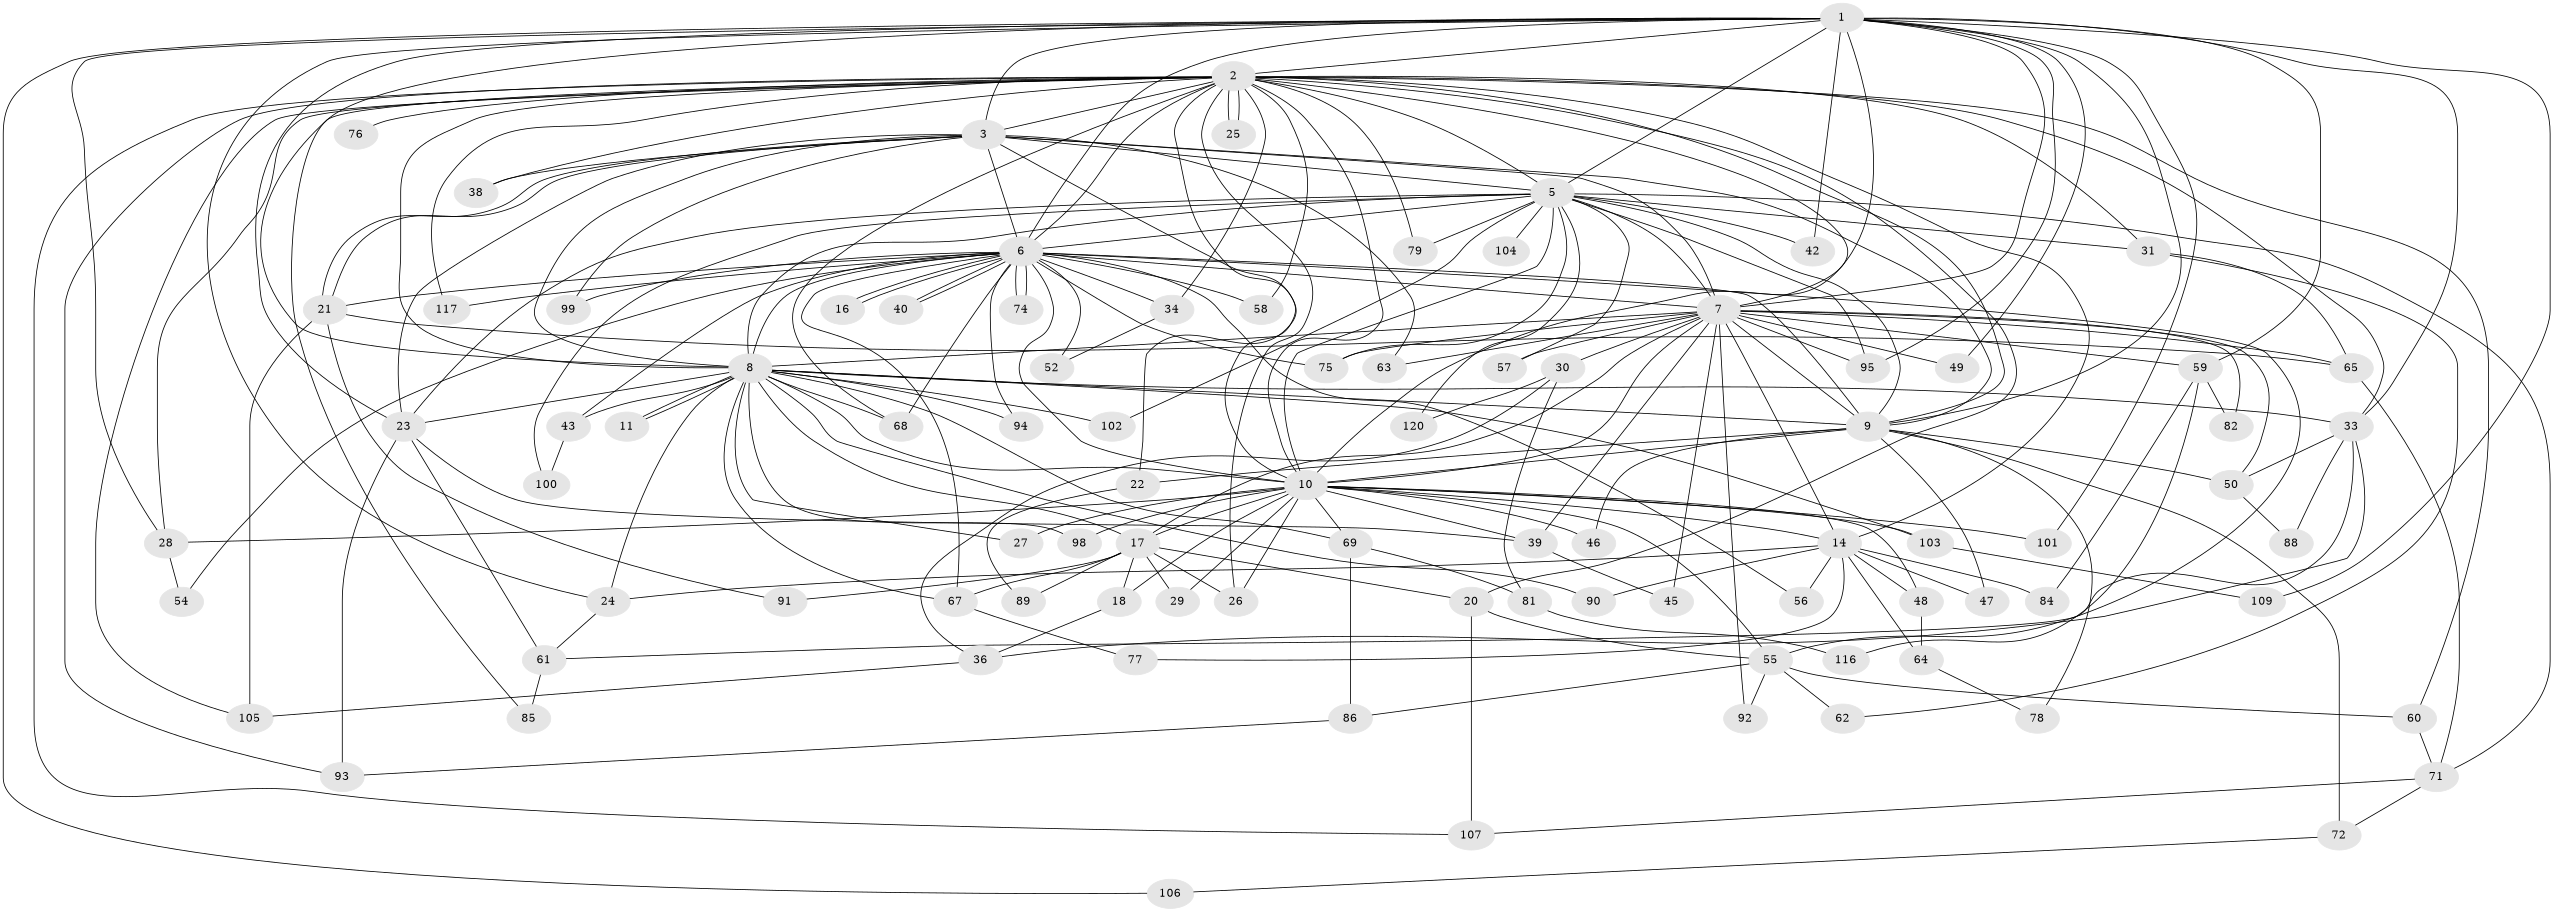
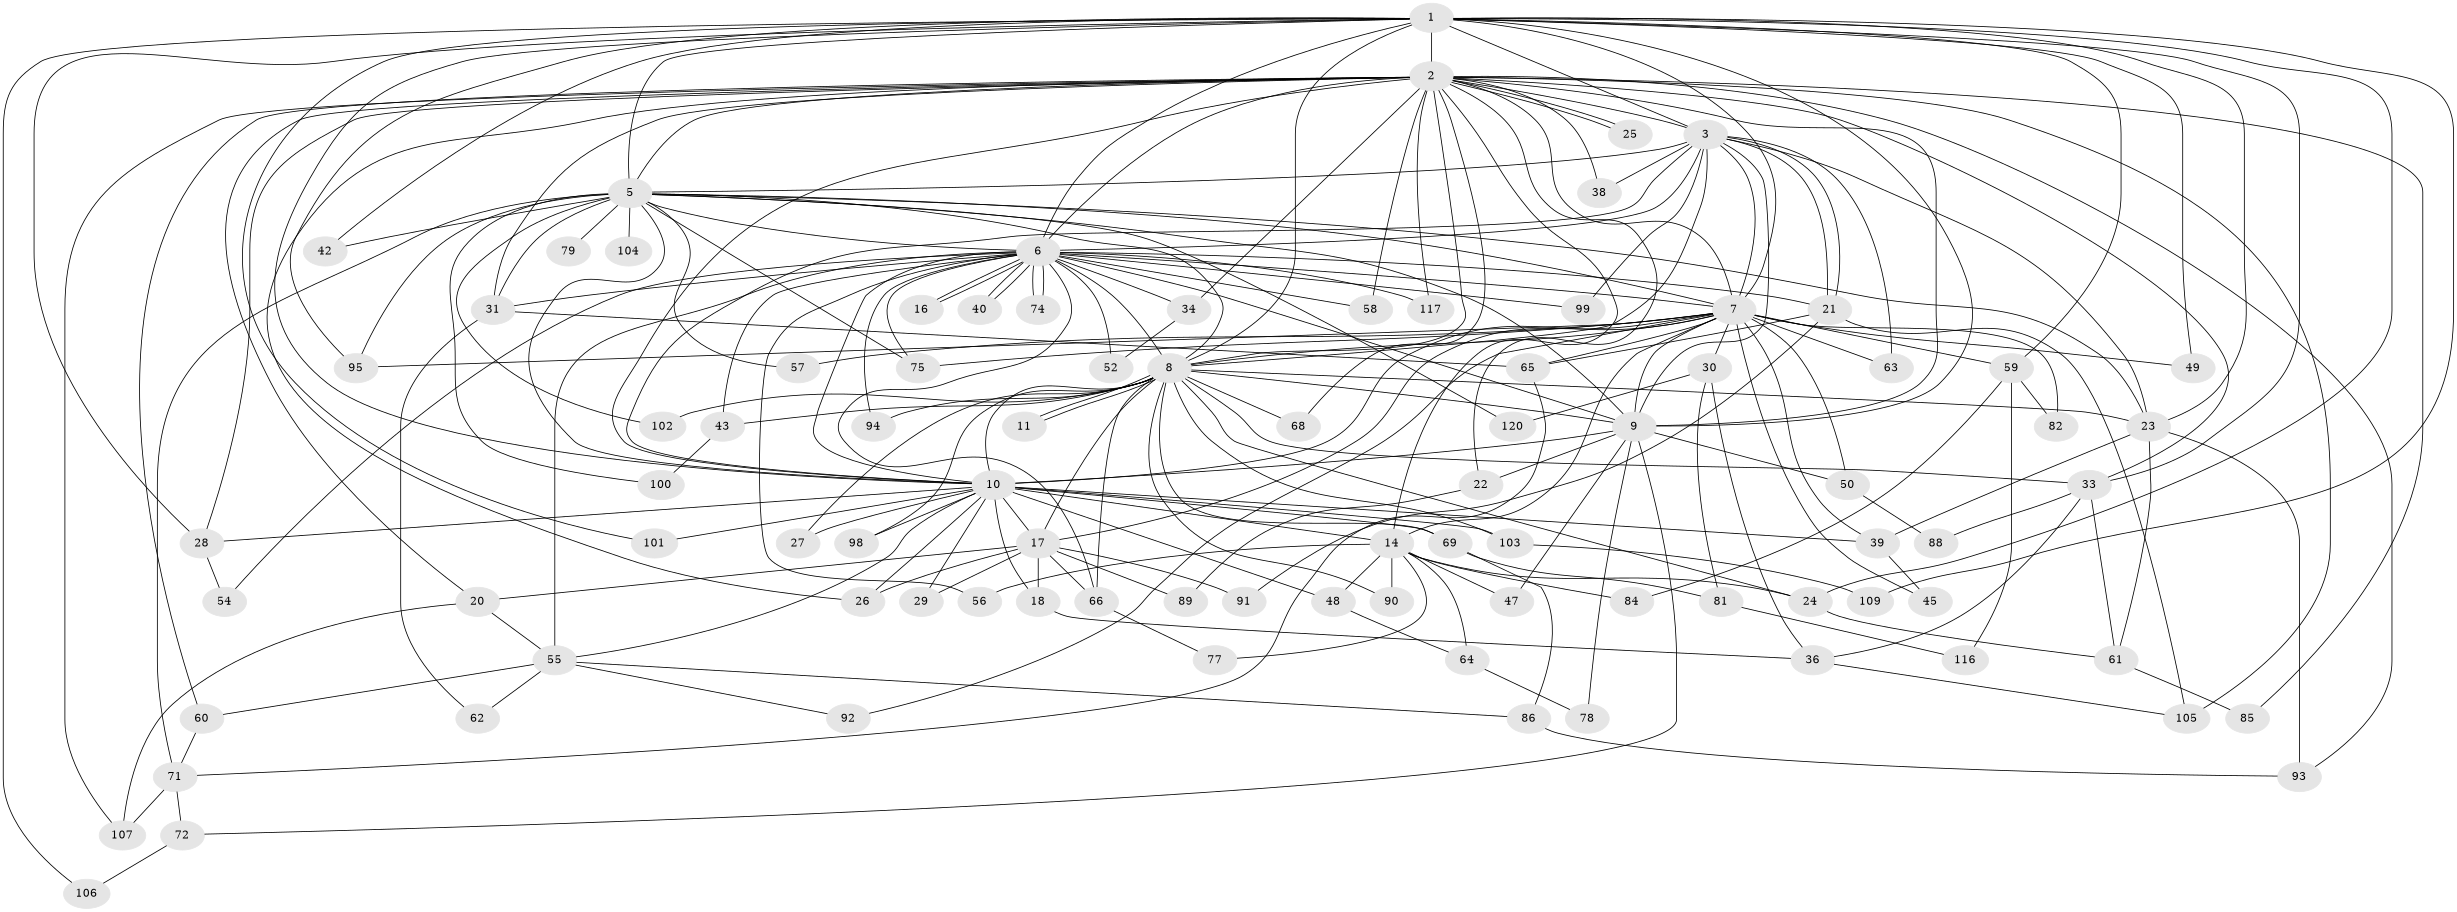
(1361, 130) -> none
(356, 135) -> none
(958, 337) -> (752, 277)
(2285, 459) -> none
(1594, 543) -> none
(955, 602) -> (1097, 602)
